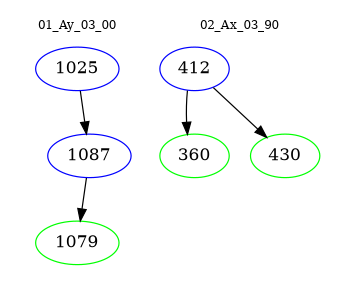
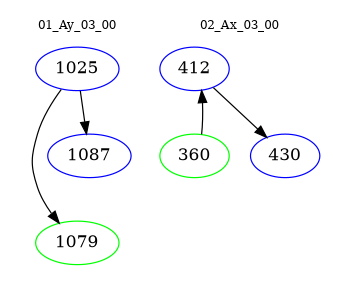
(240, 26) -> (240, 26)
(186, 106) -> (203, 119)
(285, 156) -> (285, 156)
(84, 193) -> (33, 150)
